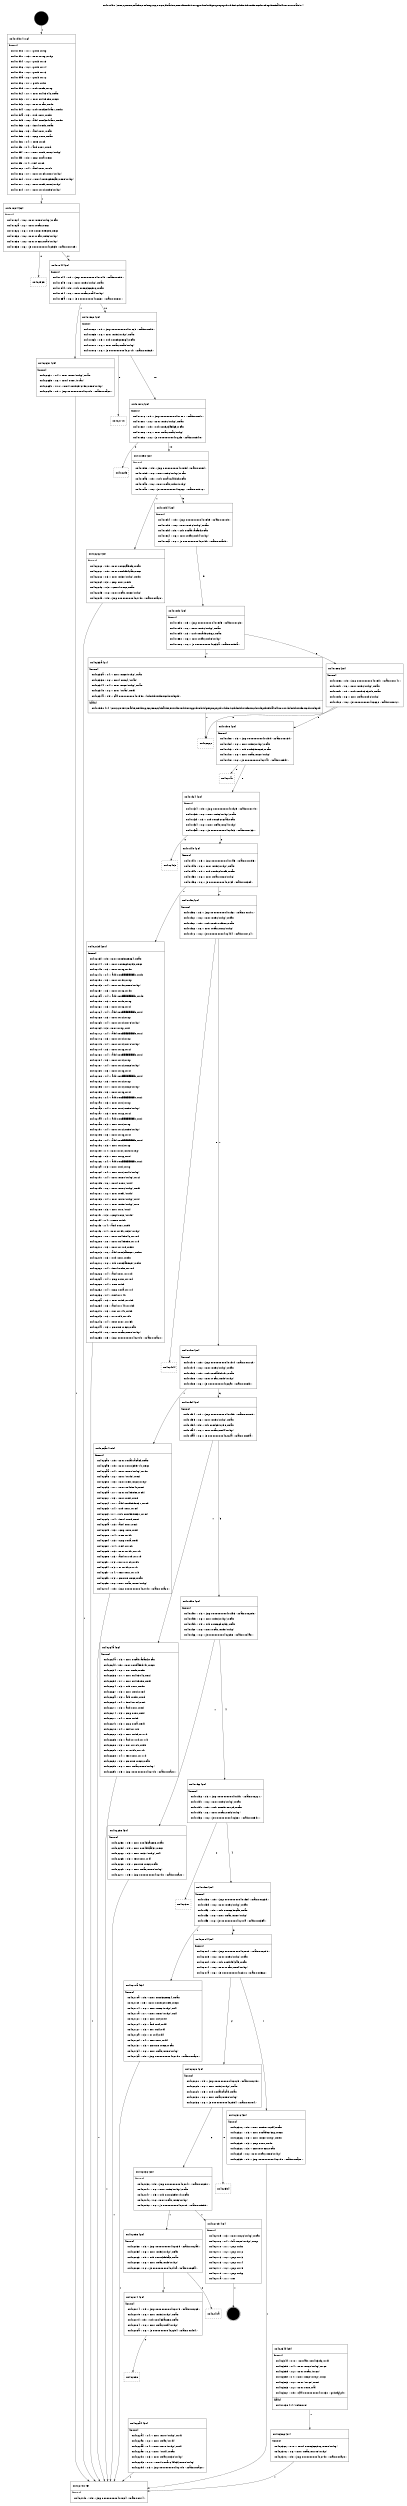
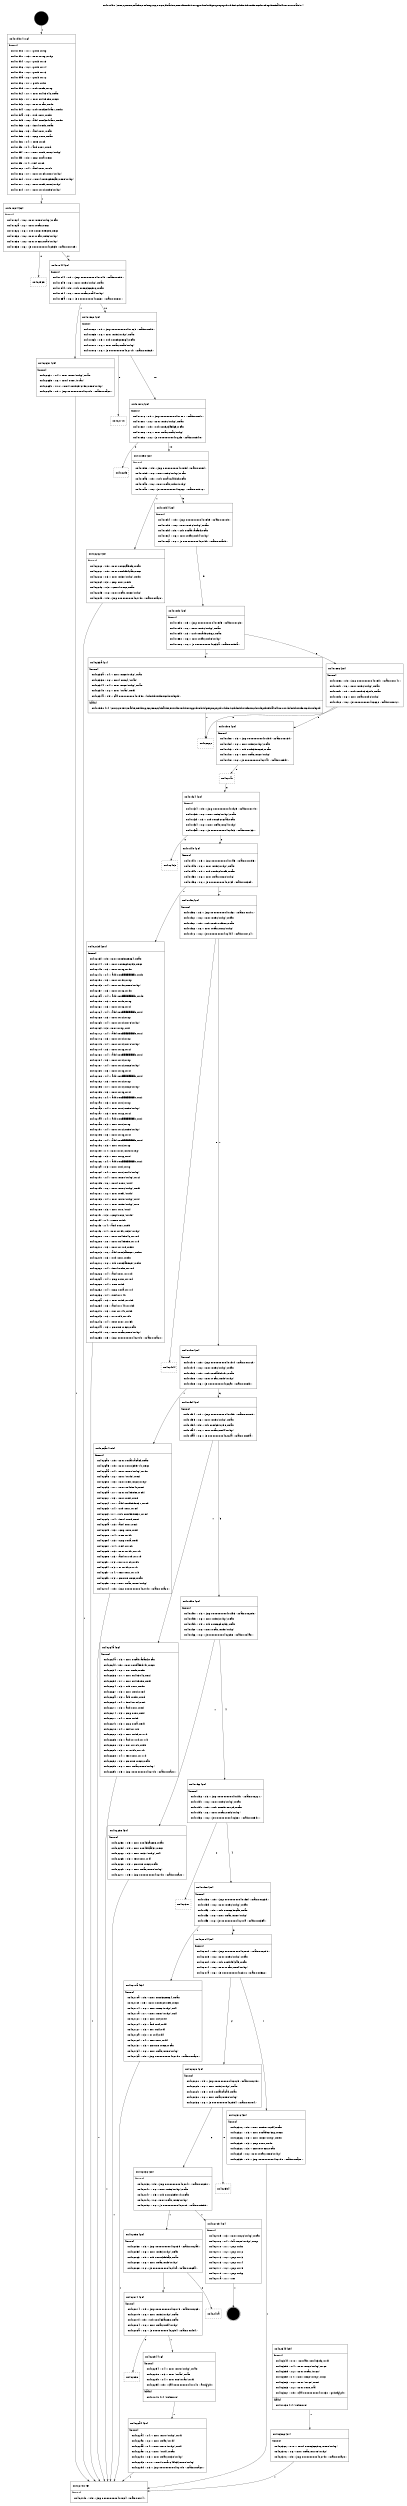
(239, 778) -> (226, 787)
none -> (179, 2377)
